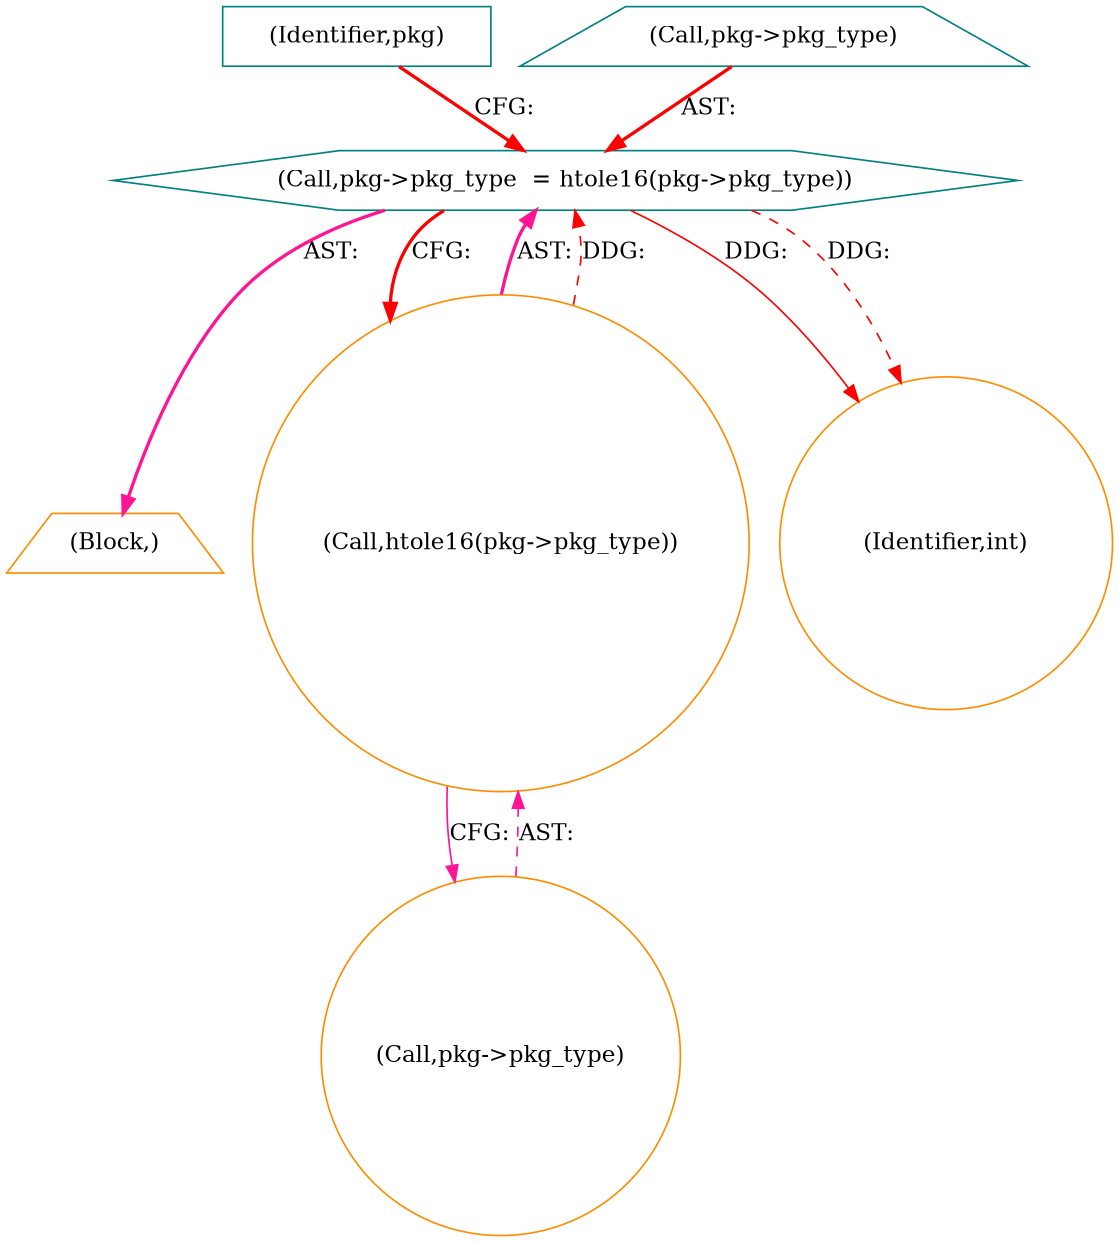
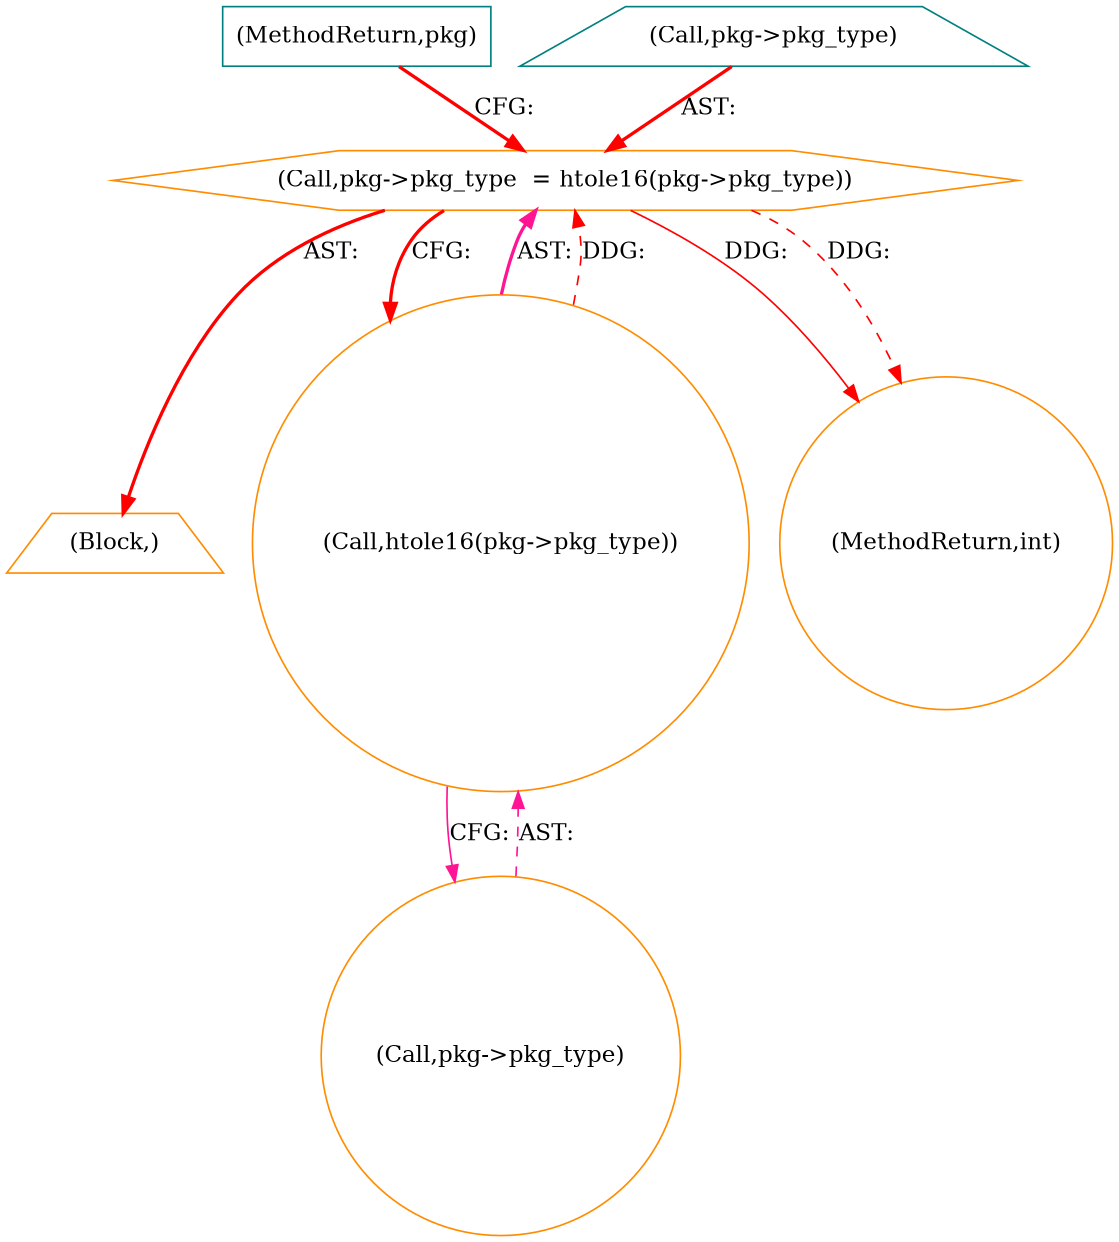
(357, 36) -> (357, 36)
(565, 180) -> (565, 180)
(218, 318) -> (218, 318)
(946, 543) -> (946, 543)
